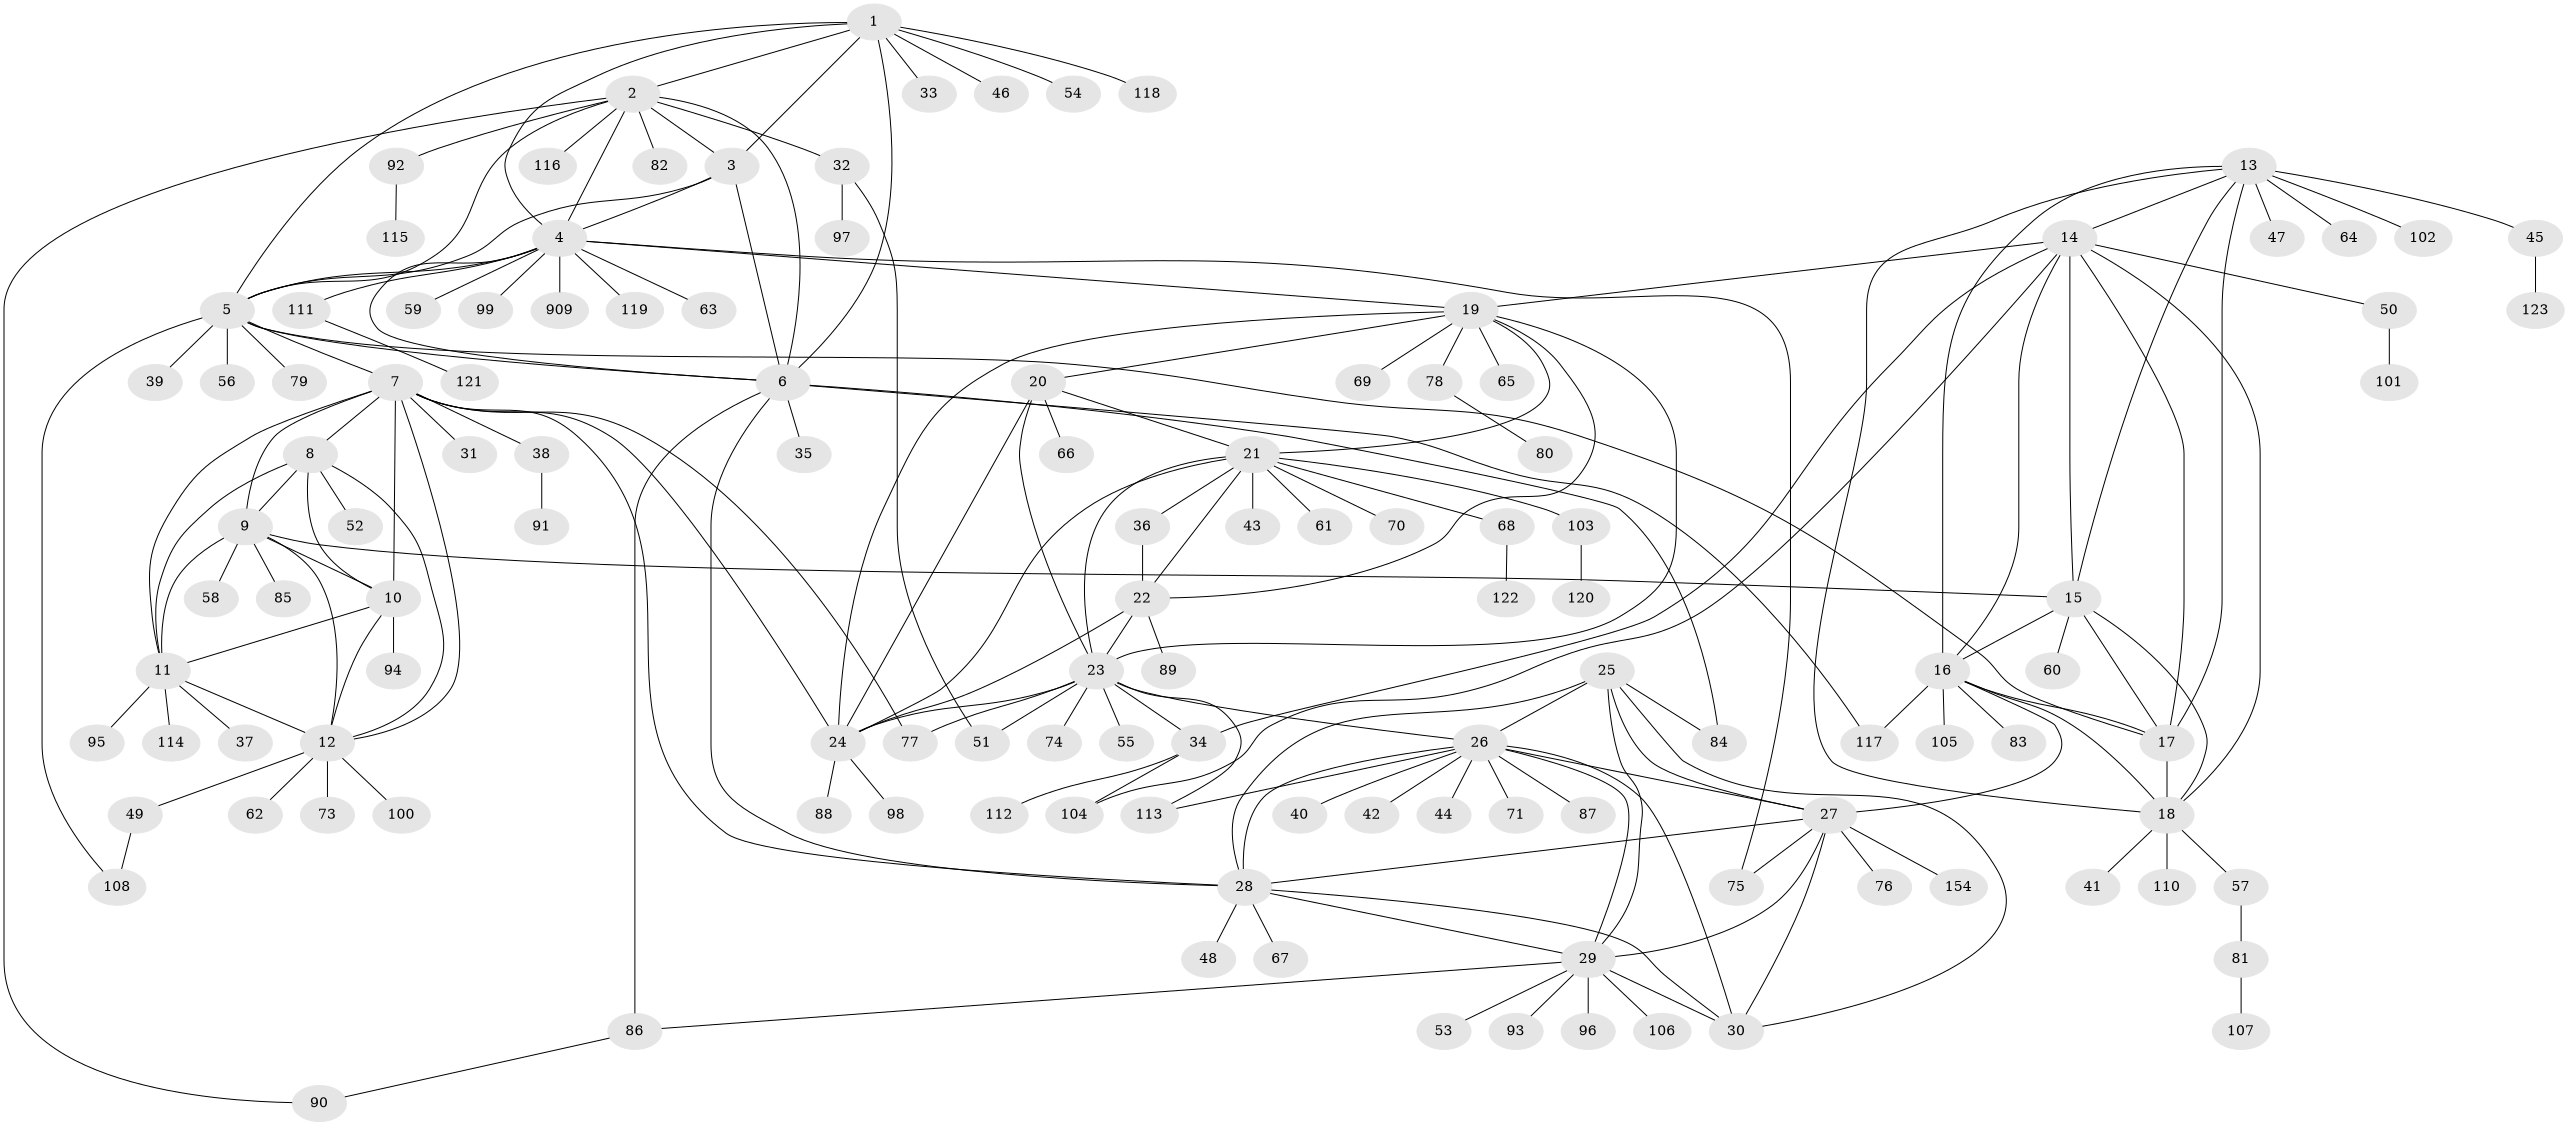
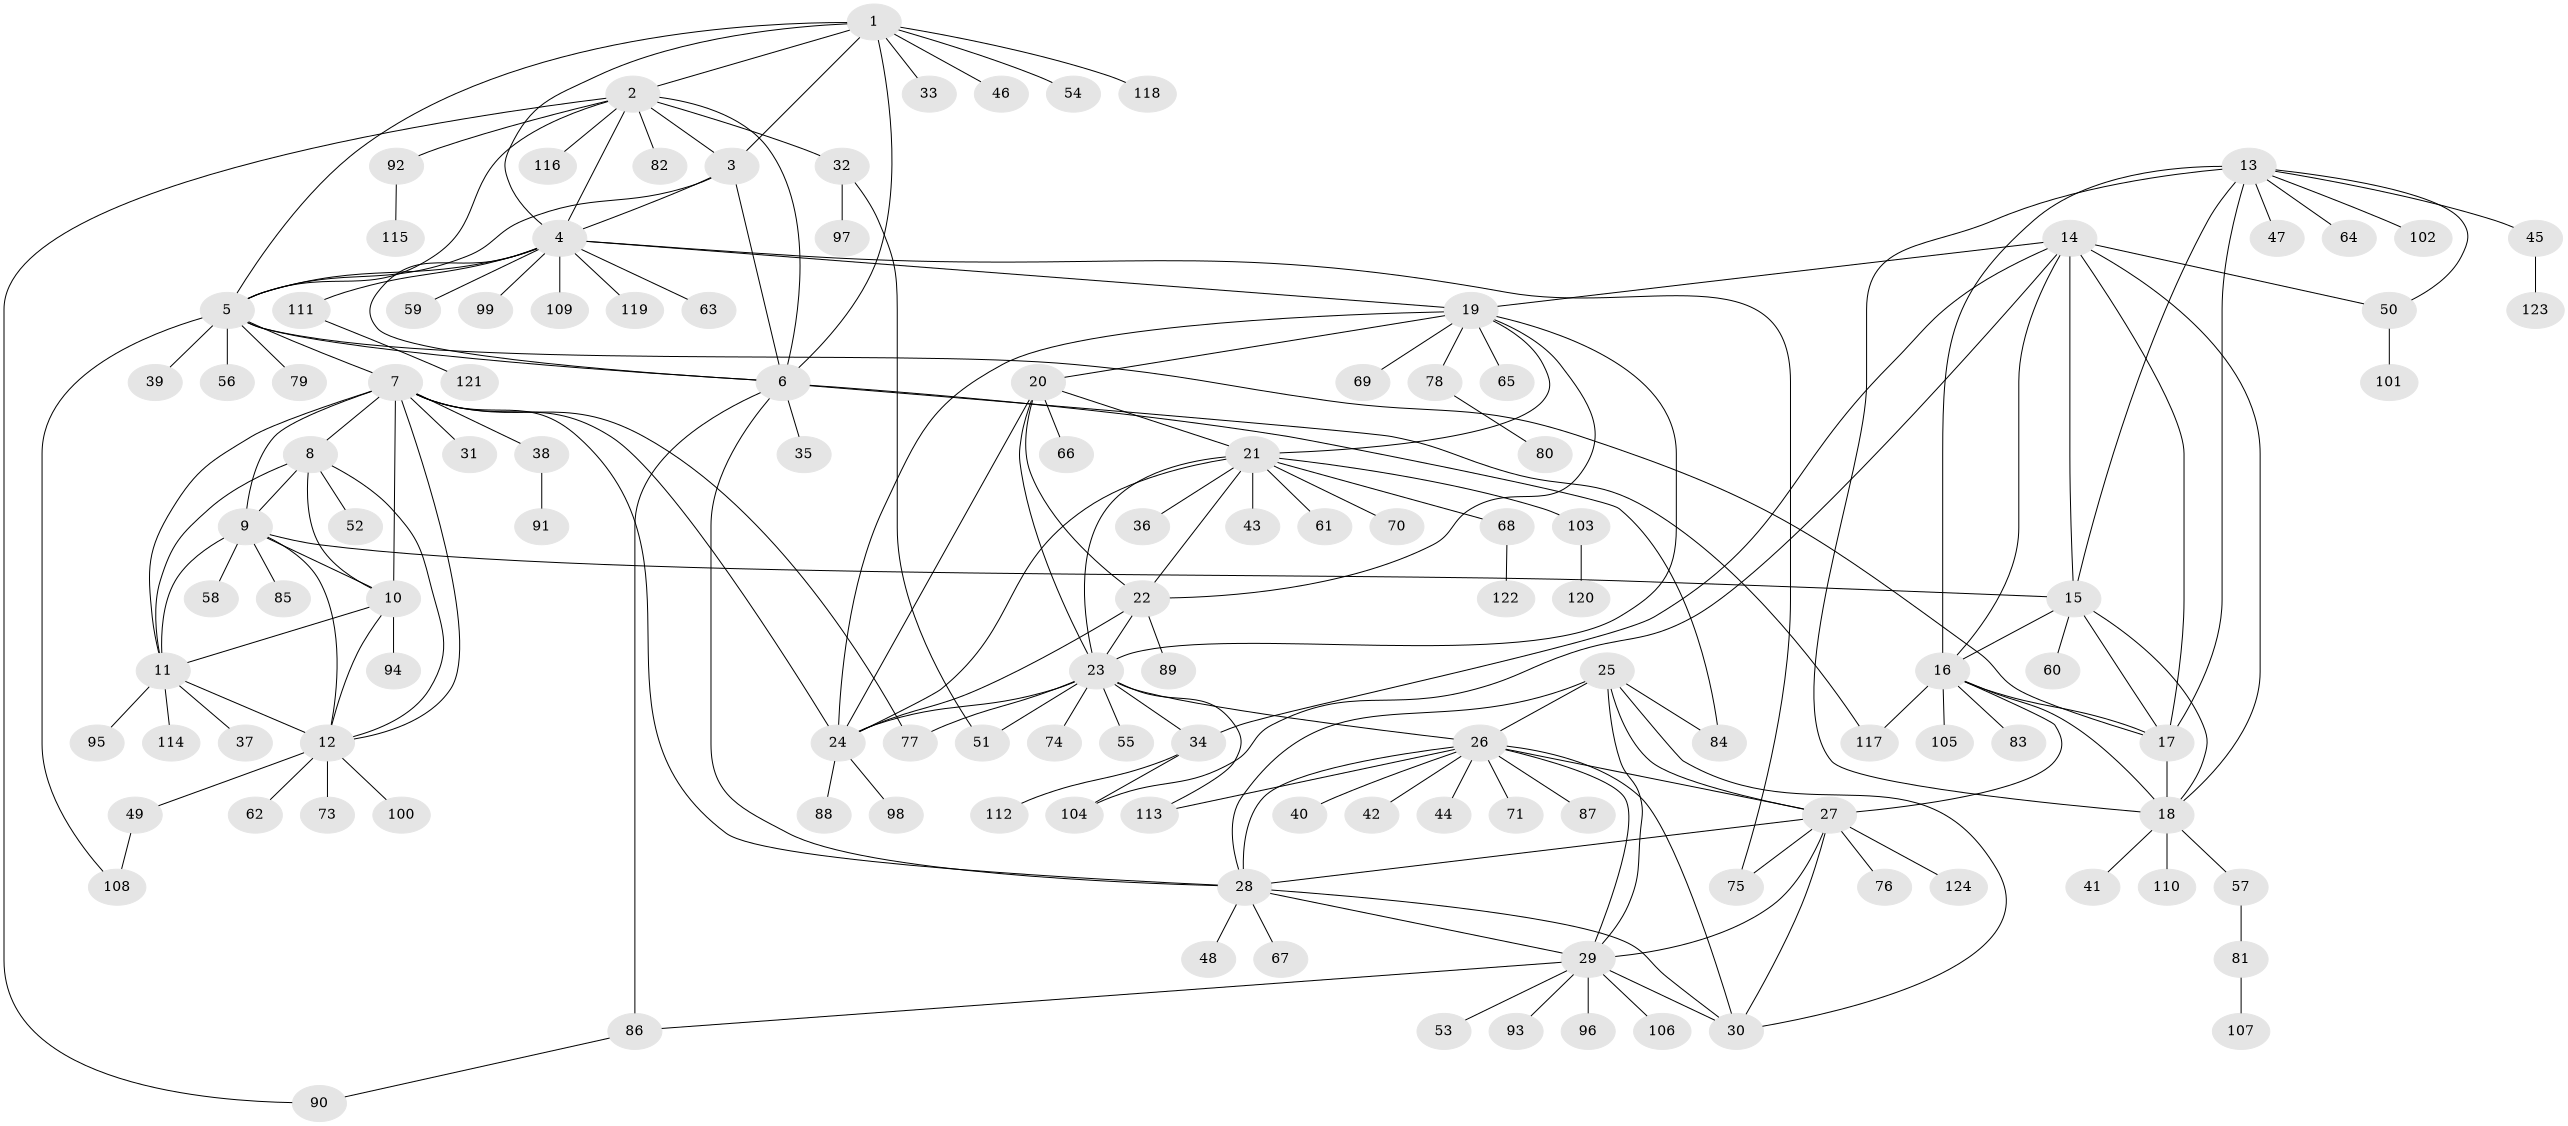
(2160, 202) -> (2456, 216)
(560, 310) -> (560, 310)
(1143, 563) -> (1048, 506)
(1959, 887) -> (1959, 887)
